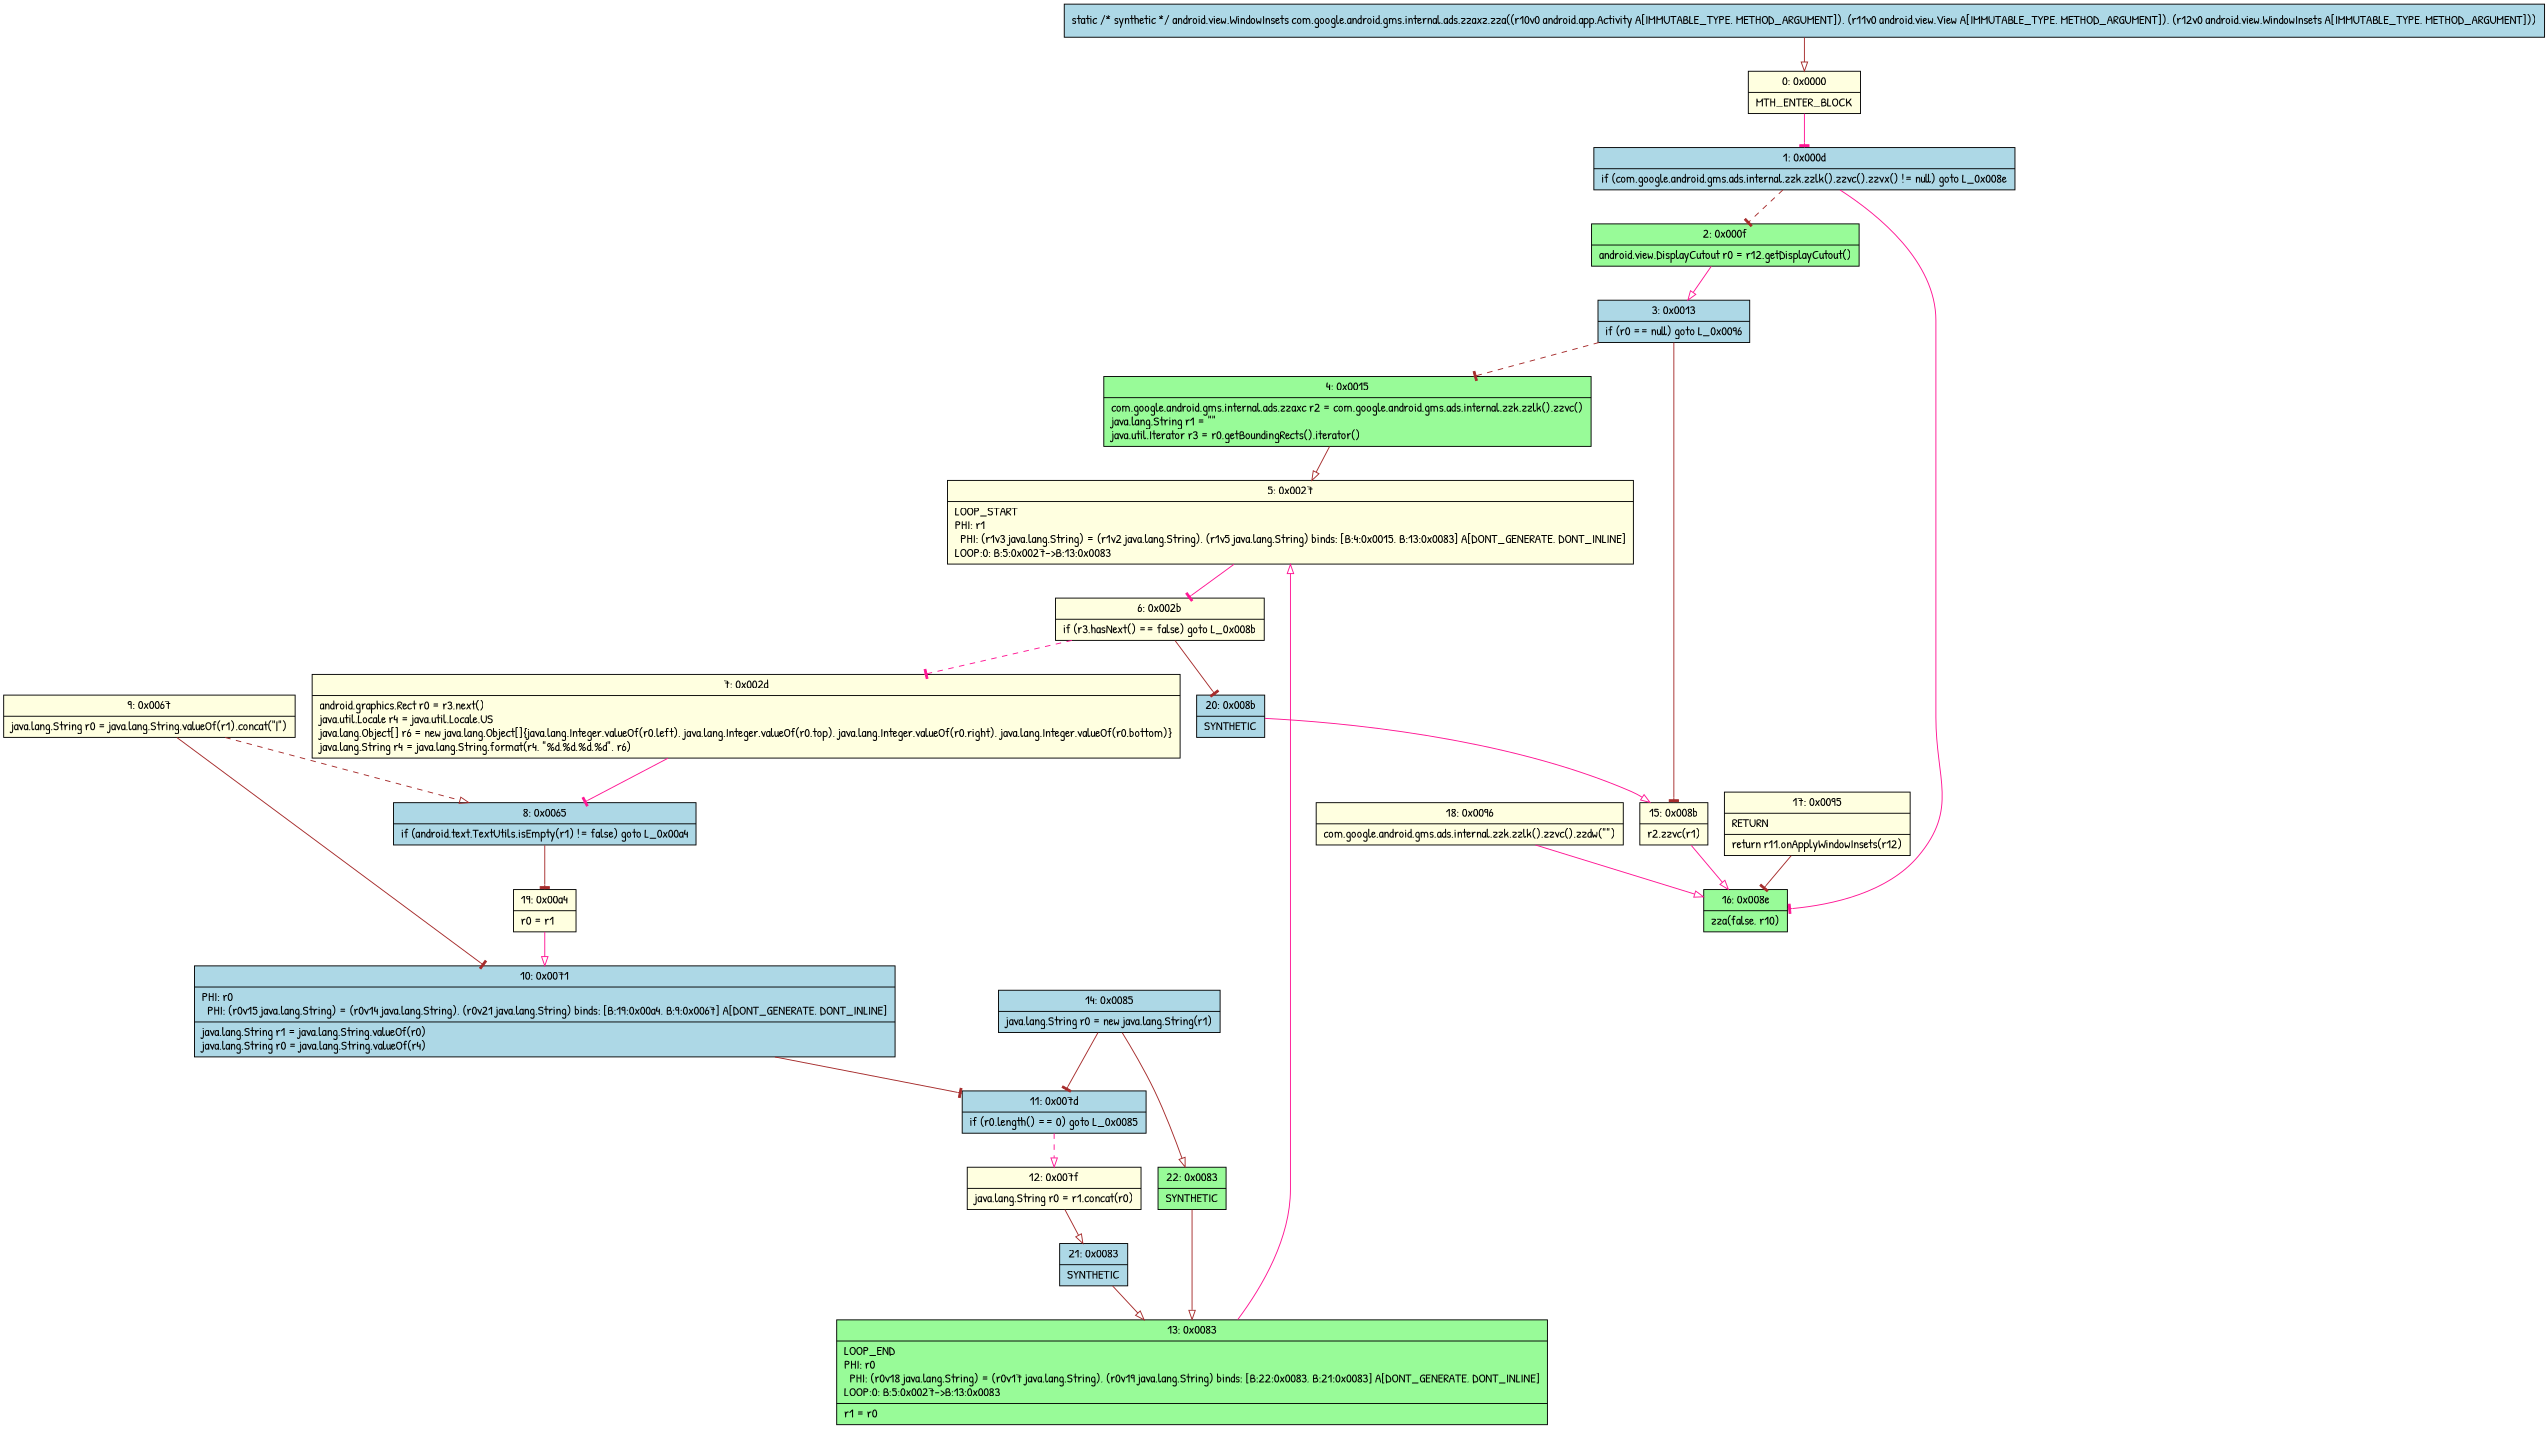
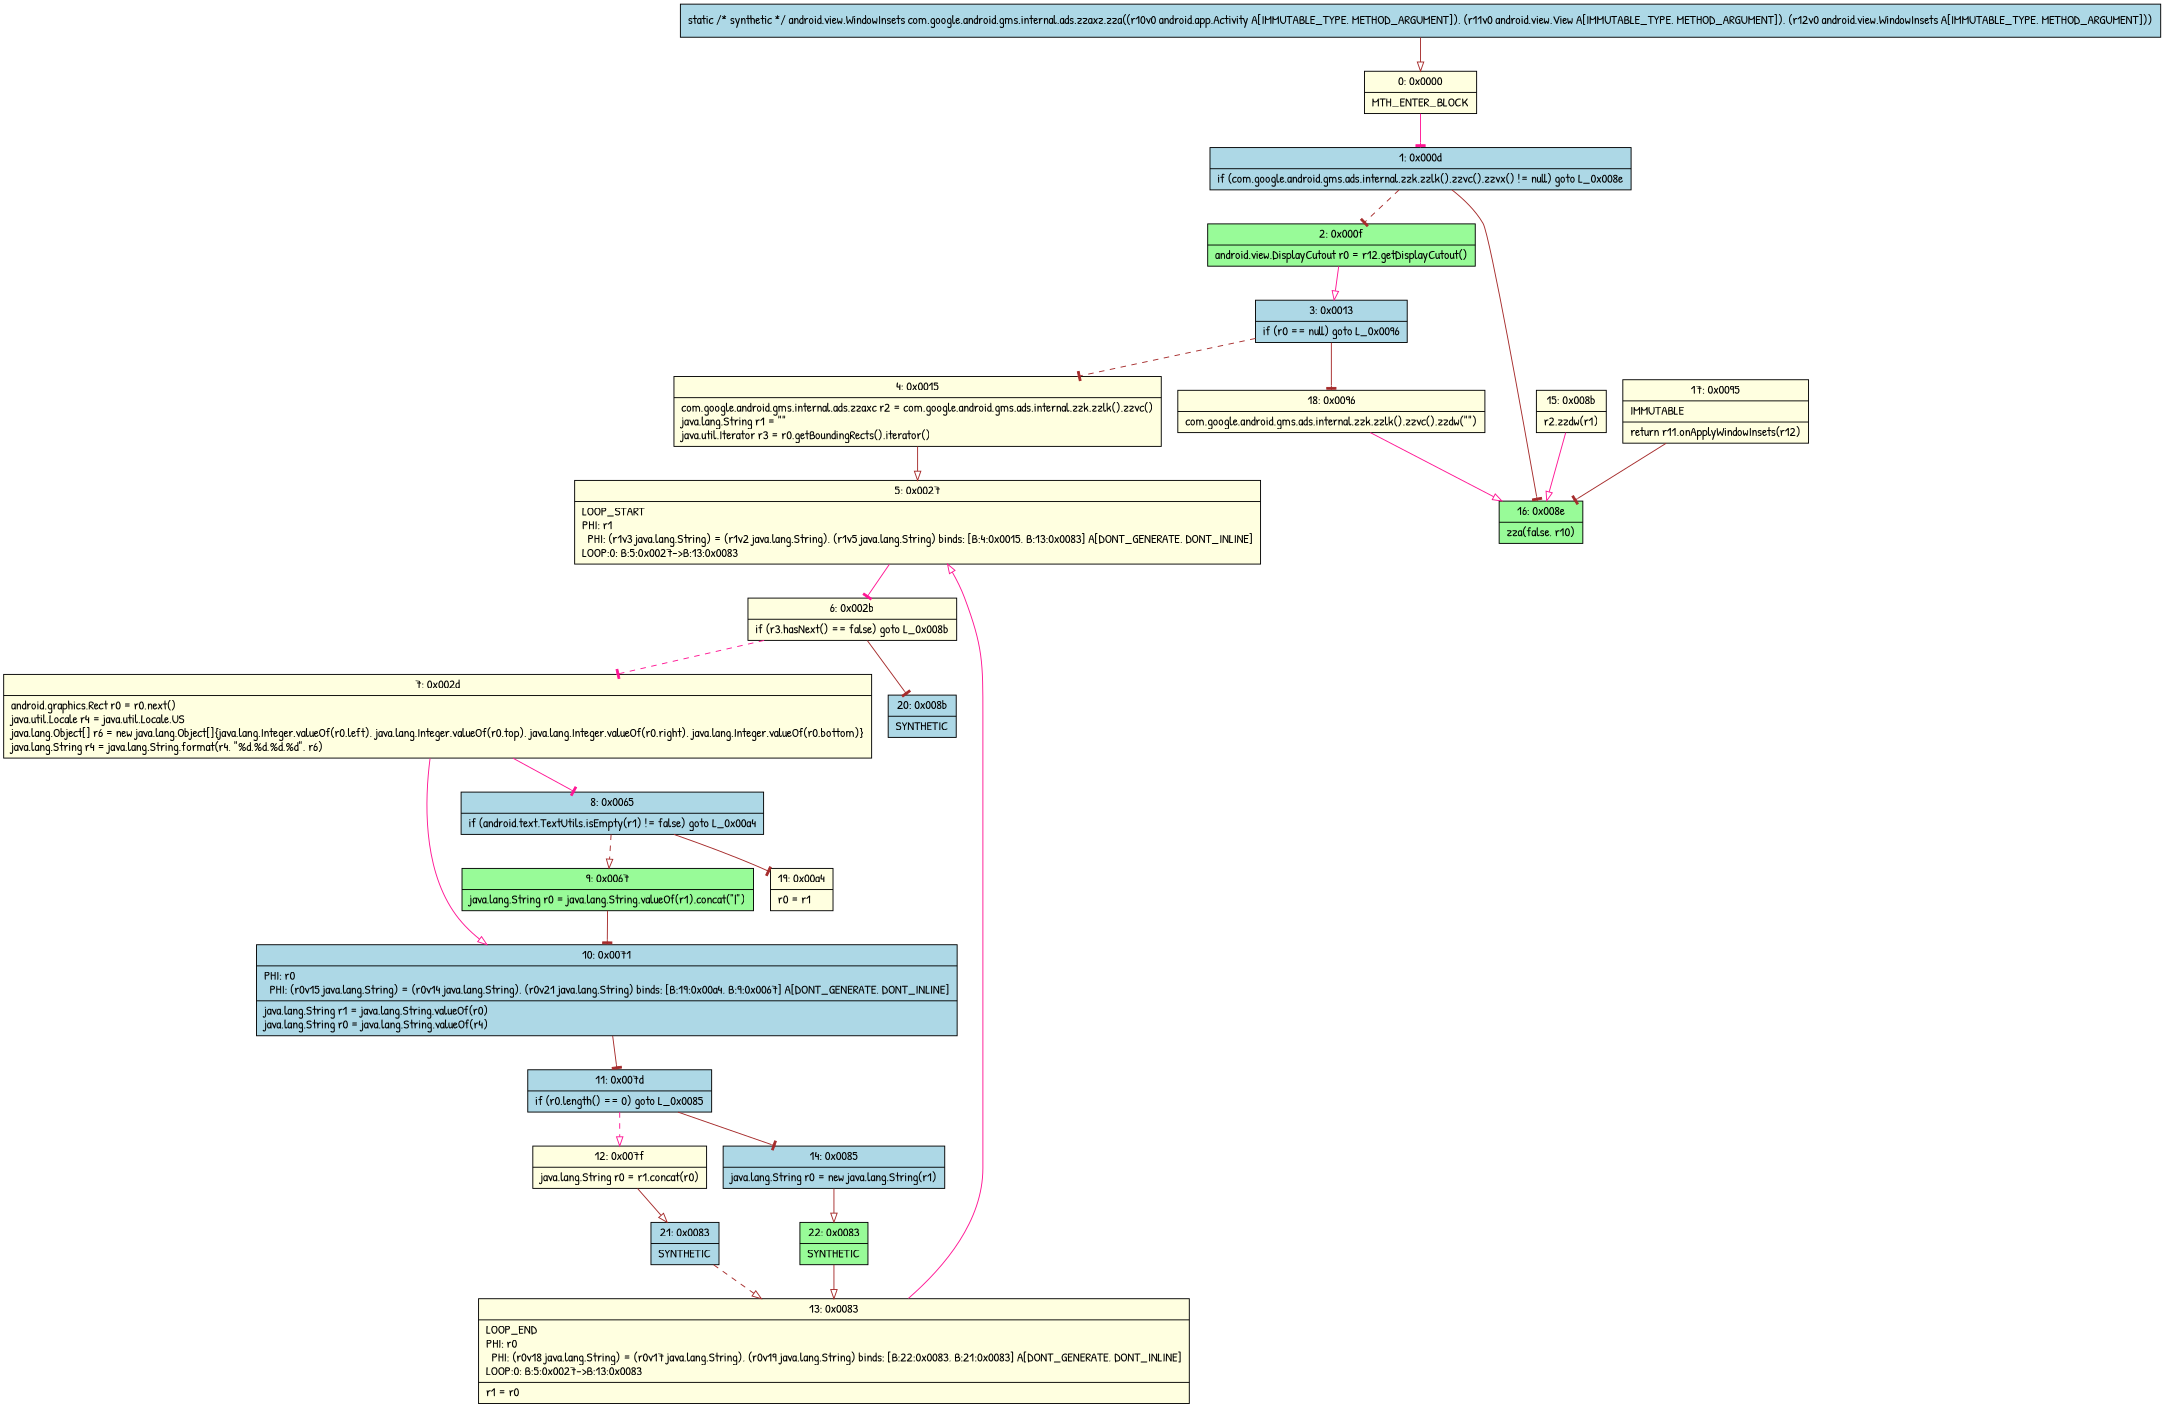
(1347, 411) -> (918, 411)
(1674, 570) -> (1331, 364)
(1936, 577) -> (1507, 337)
(402, 706) -> (94, 706)
(149, 716) -> (608, 890)
(1457, 741) -> none
(342, 769) -> (610, 847)
(1750, 823) -> (1657, 411)
(1674, 834) -> (1571, 422)
(545, 944) -> (432, 856)
(1083, 1060) -> (724, 1128)
(1125, 1300) -> (734, 1279)
(1192, 1372) -> (834, 1351)
